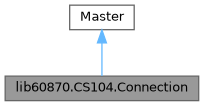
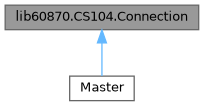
(102, 60) -> (102, 60)
